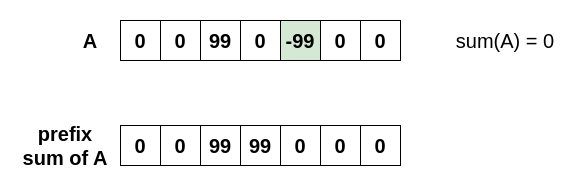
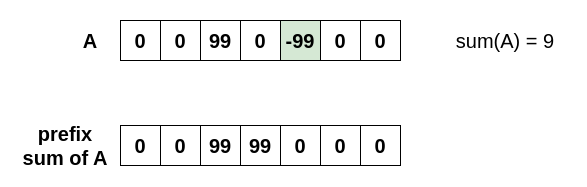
(506, 41) -> (506, 41)
